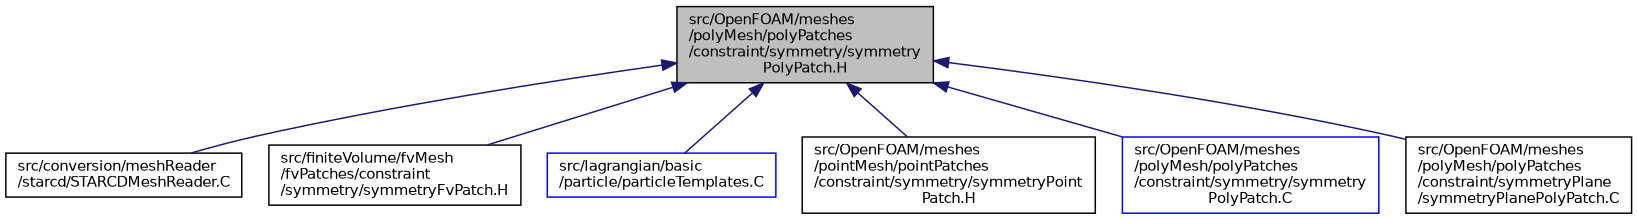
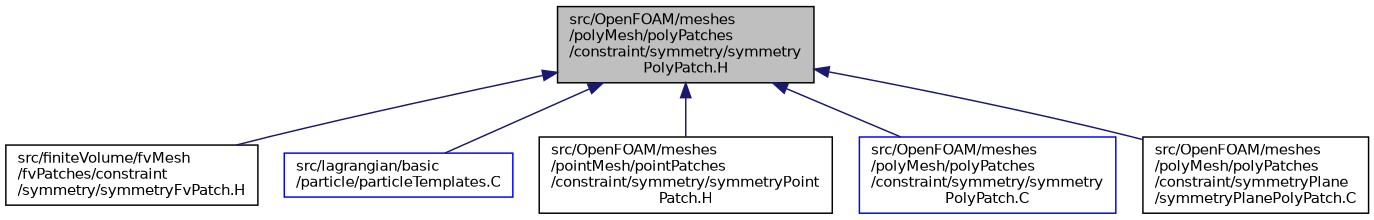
(124, 175) -> none
